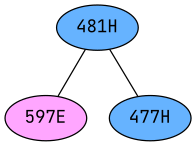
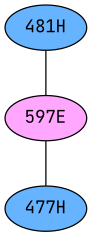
(124, 73) -> (46, 164)
